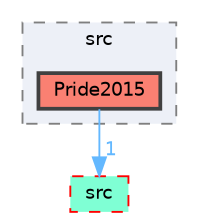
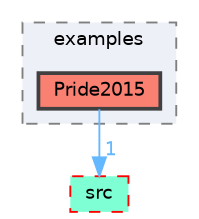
(99, 40) -> (99, 40)
